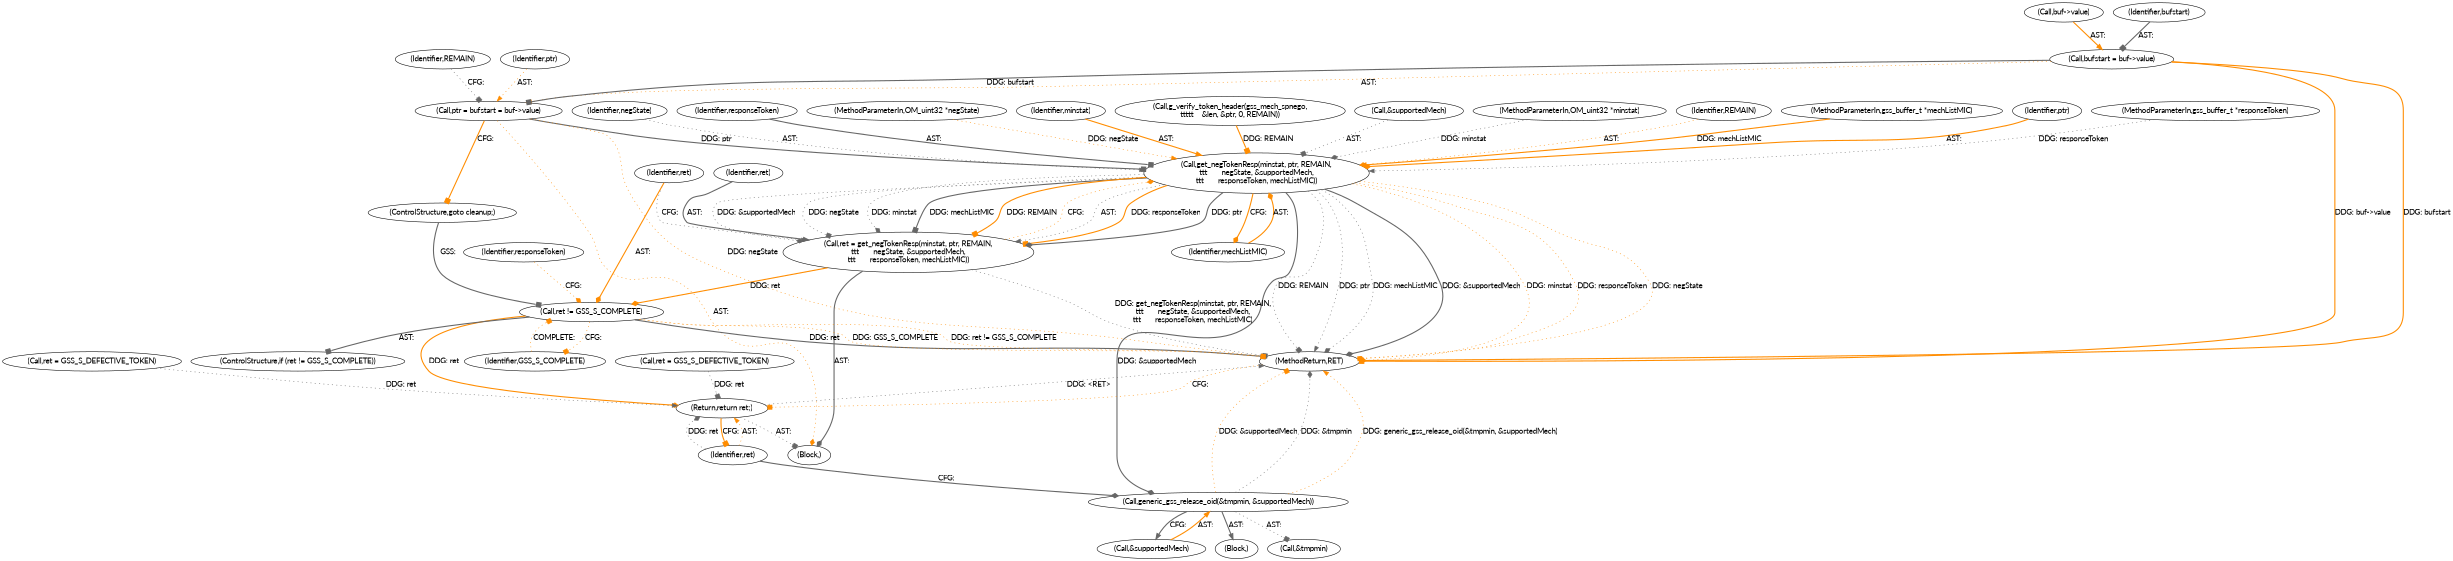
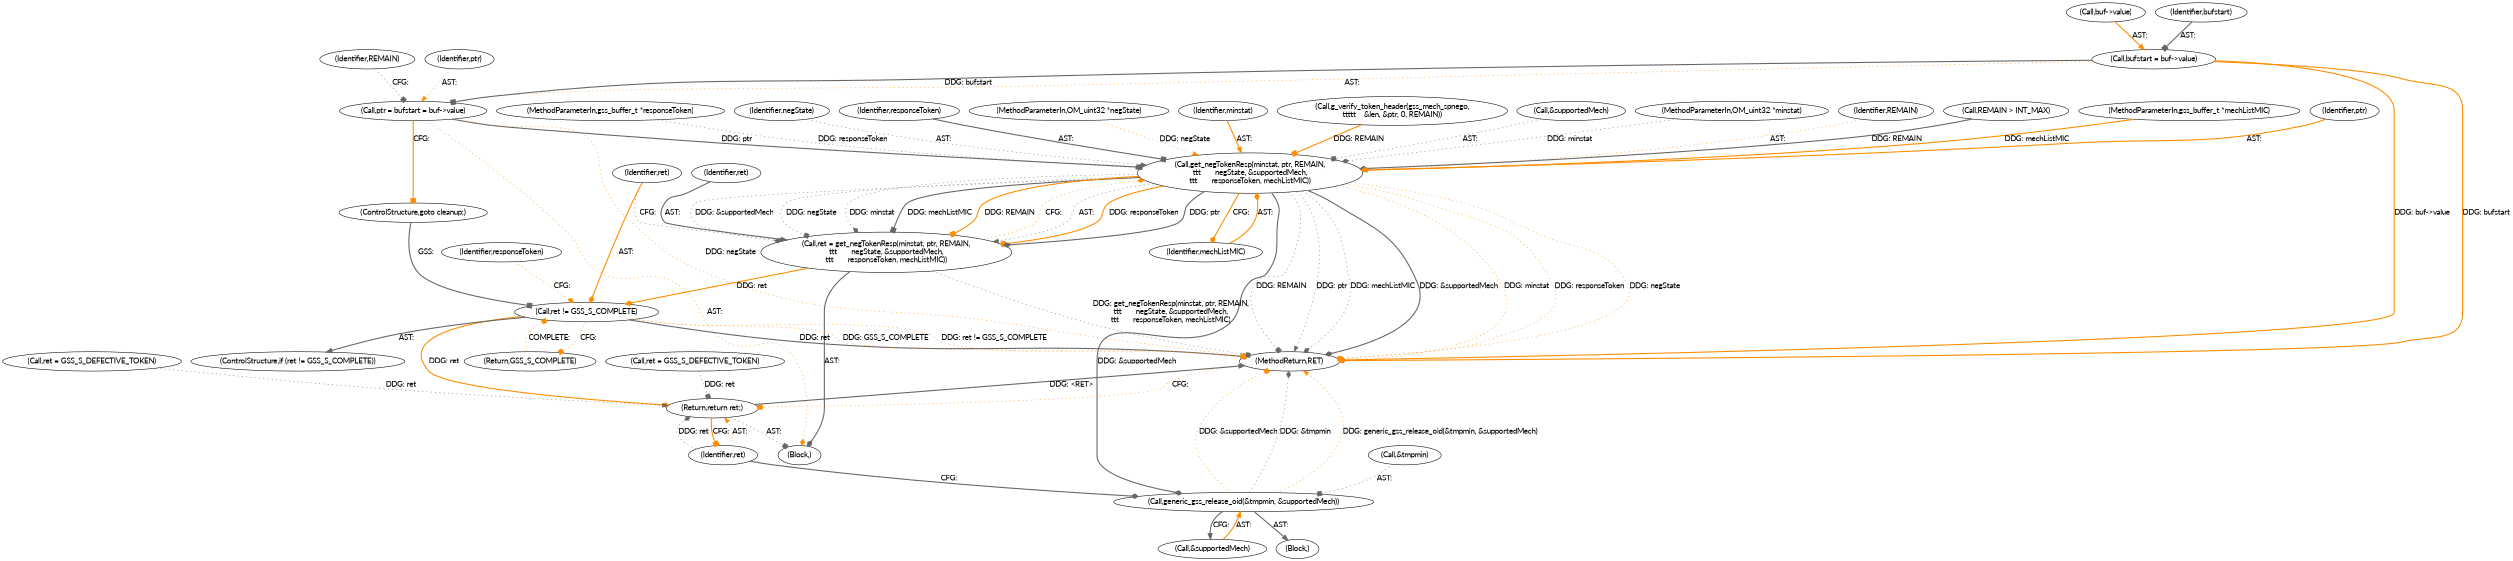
none -> (2006, 111)
(430, 329) -> (428, 329)
(535, 361) -> (530, 361)
(1012, 386) -> (997, 385)
(1260, 525) -> (1360, 483)
